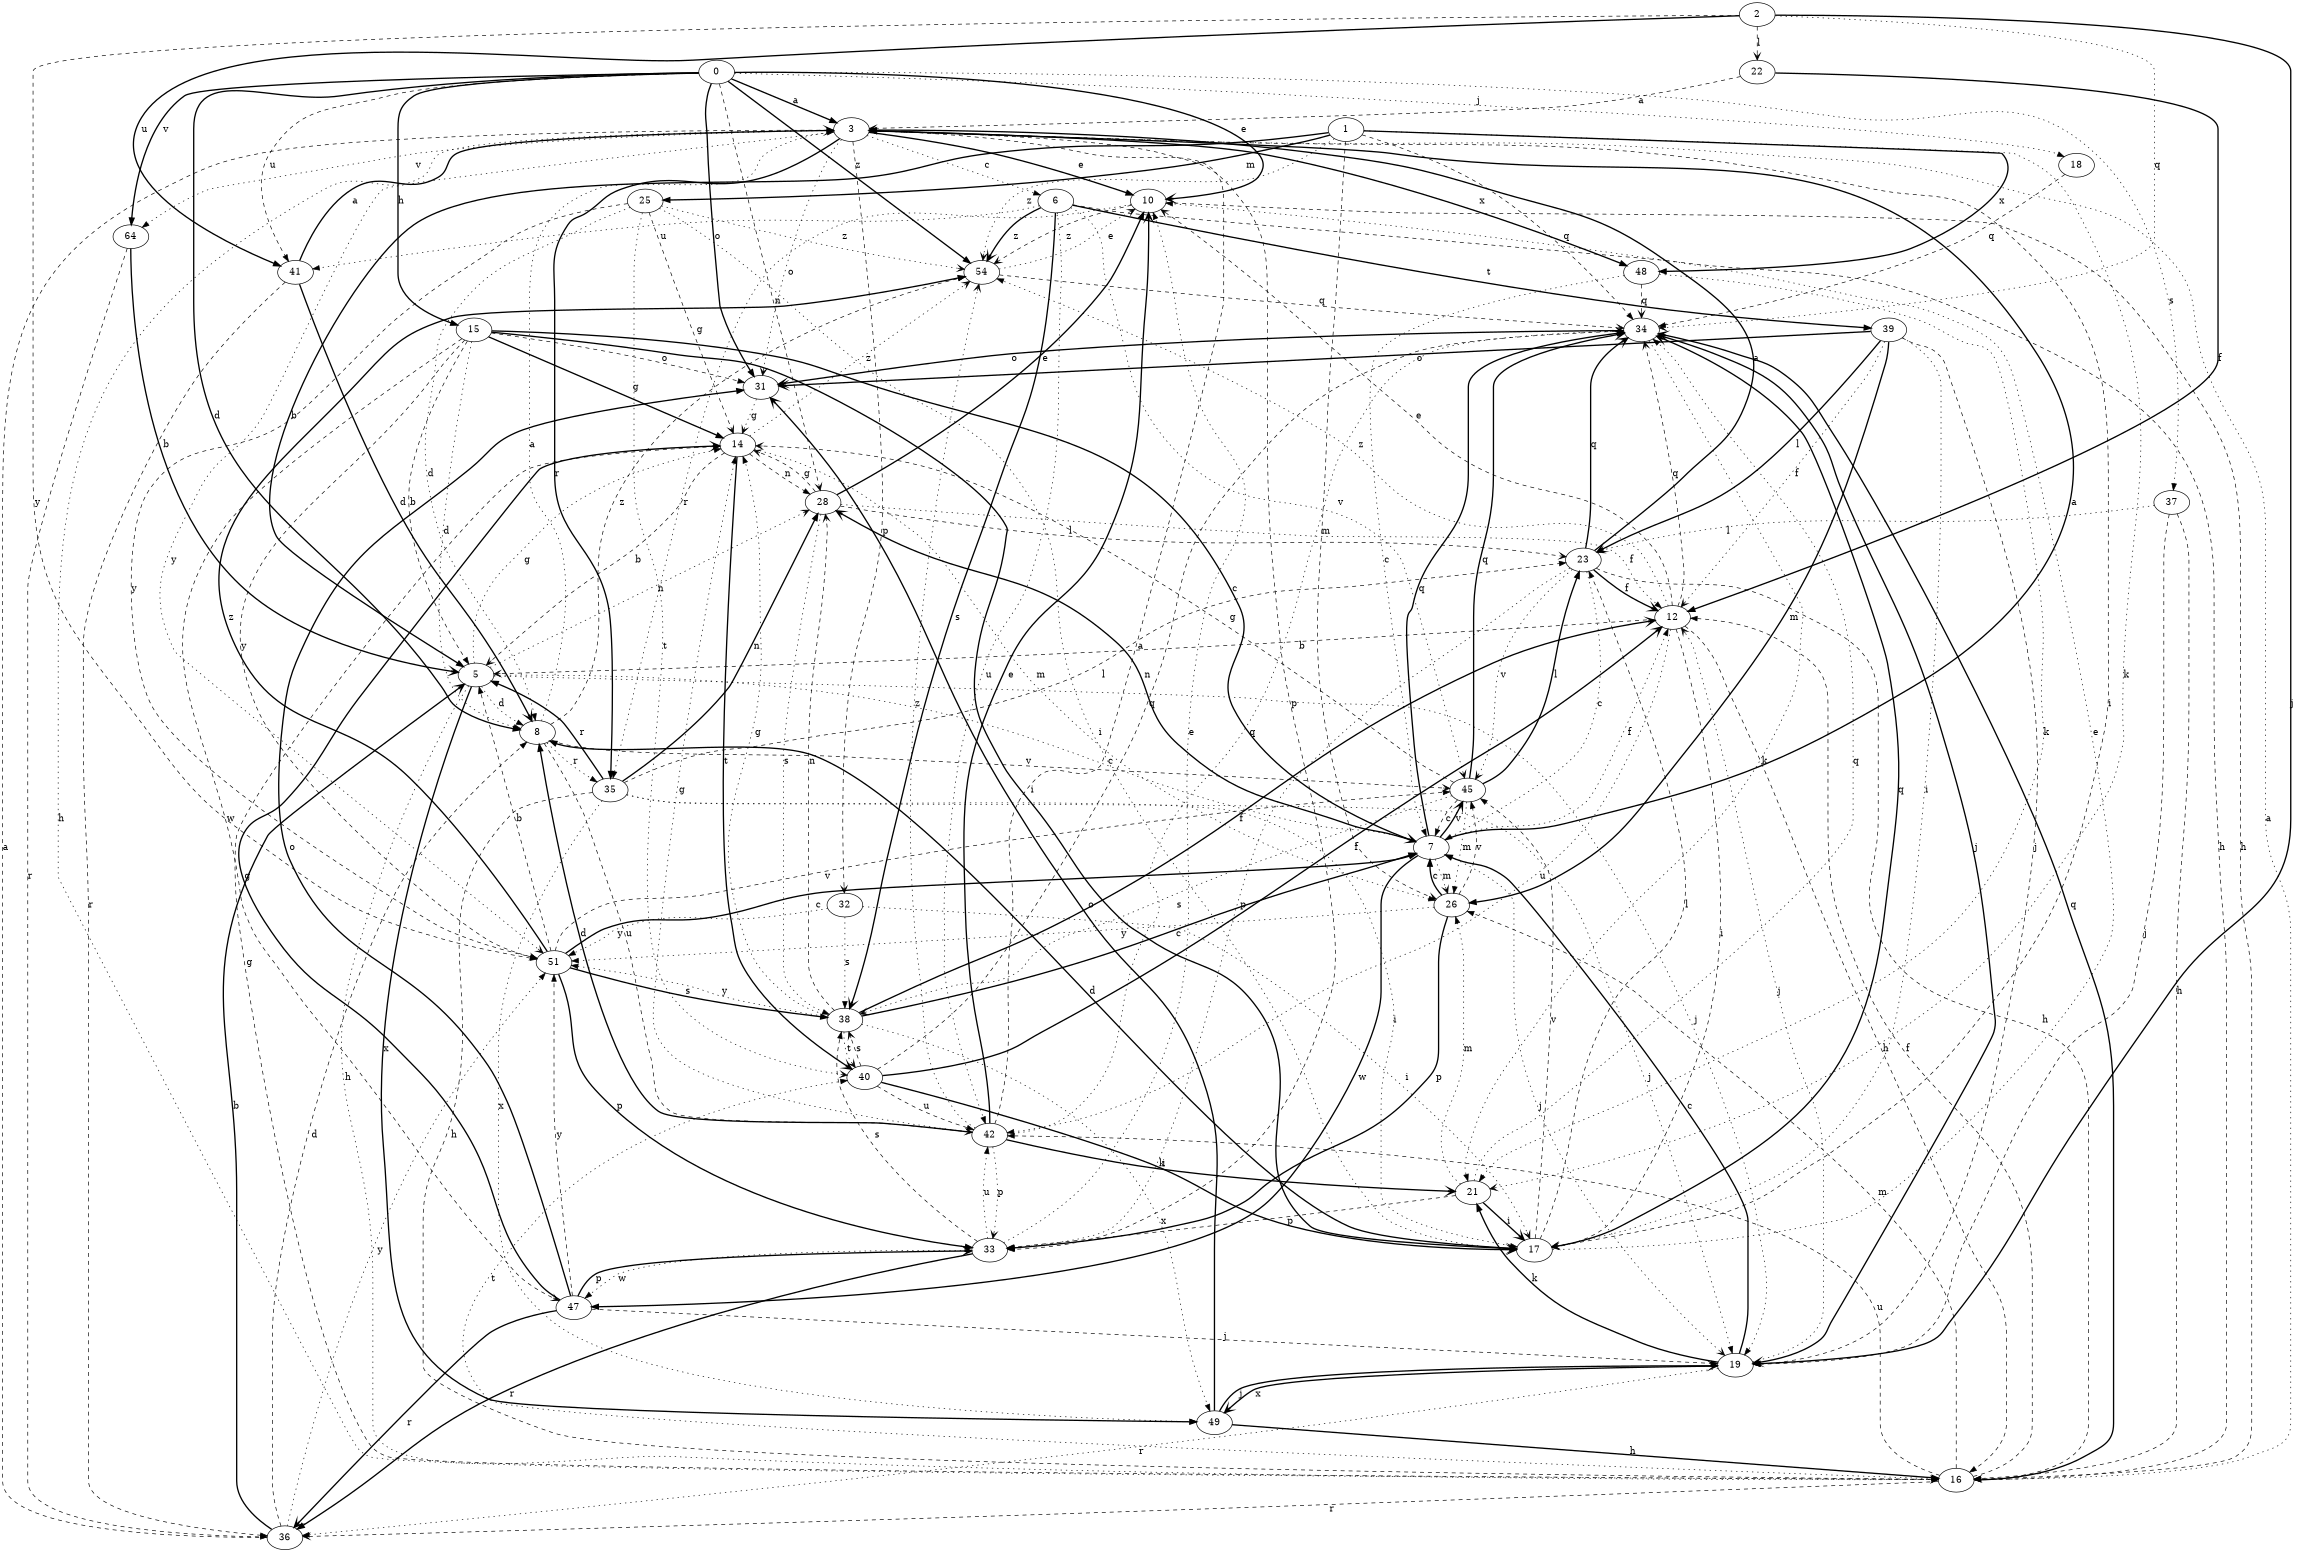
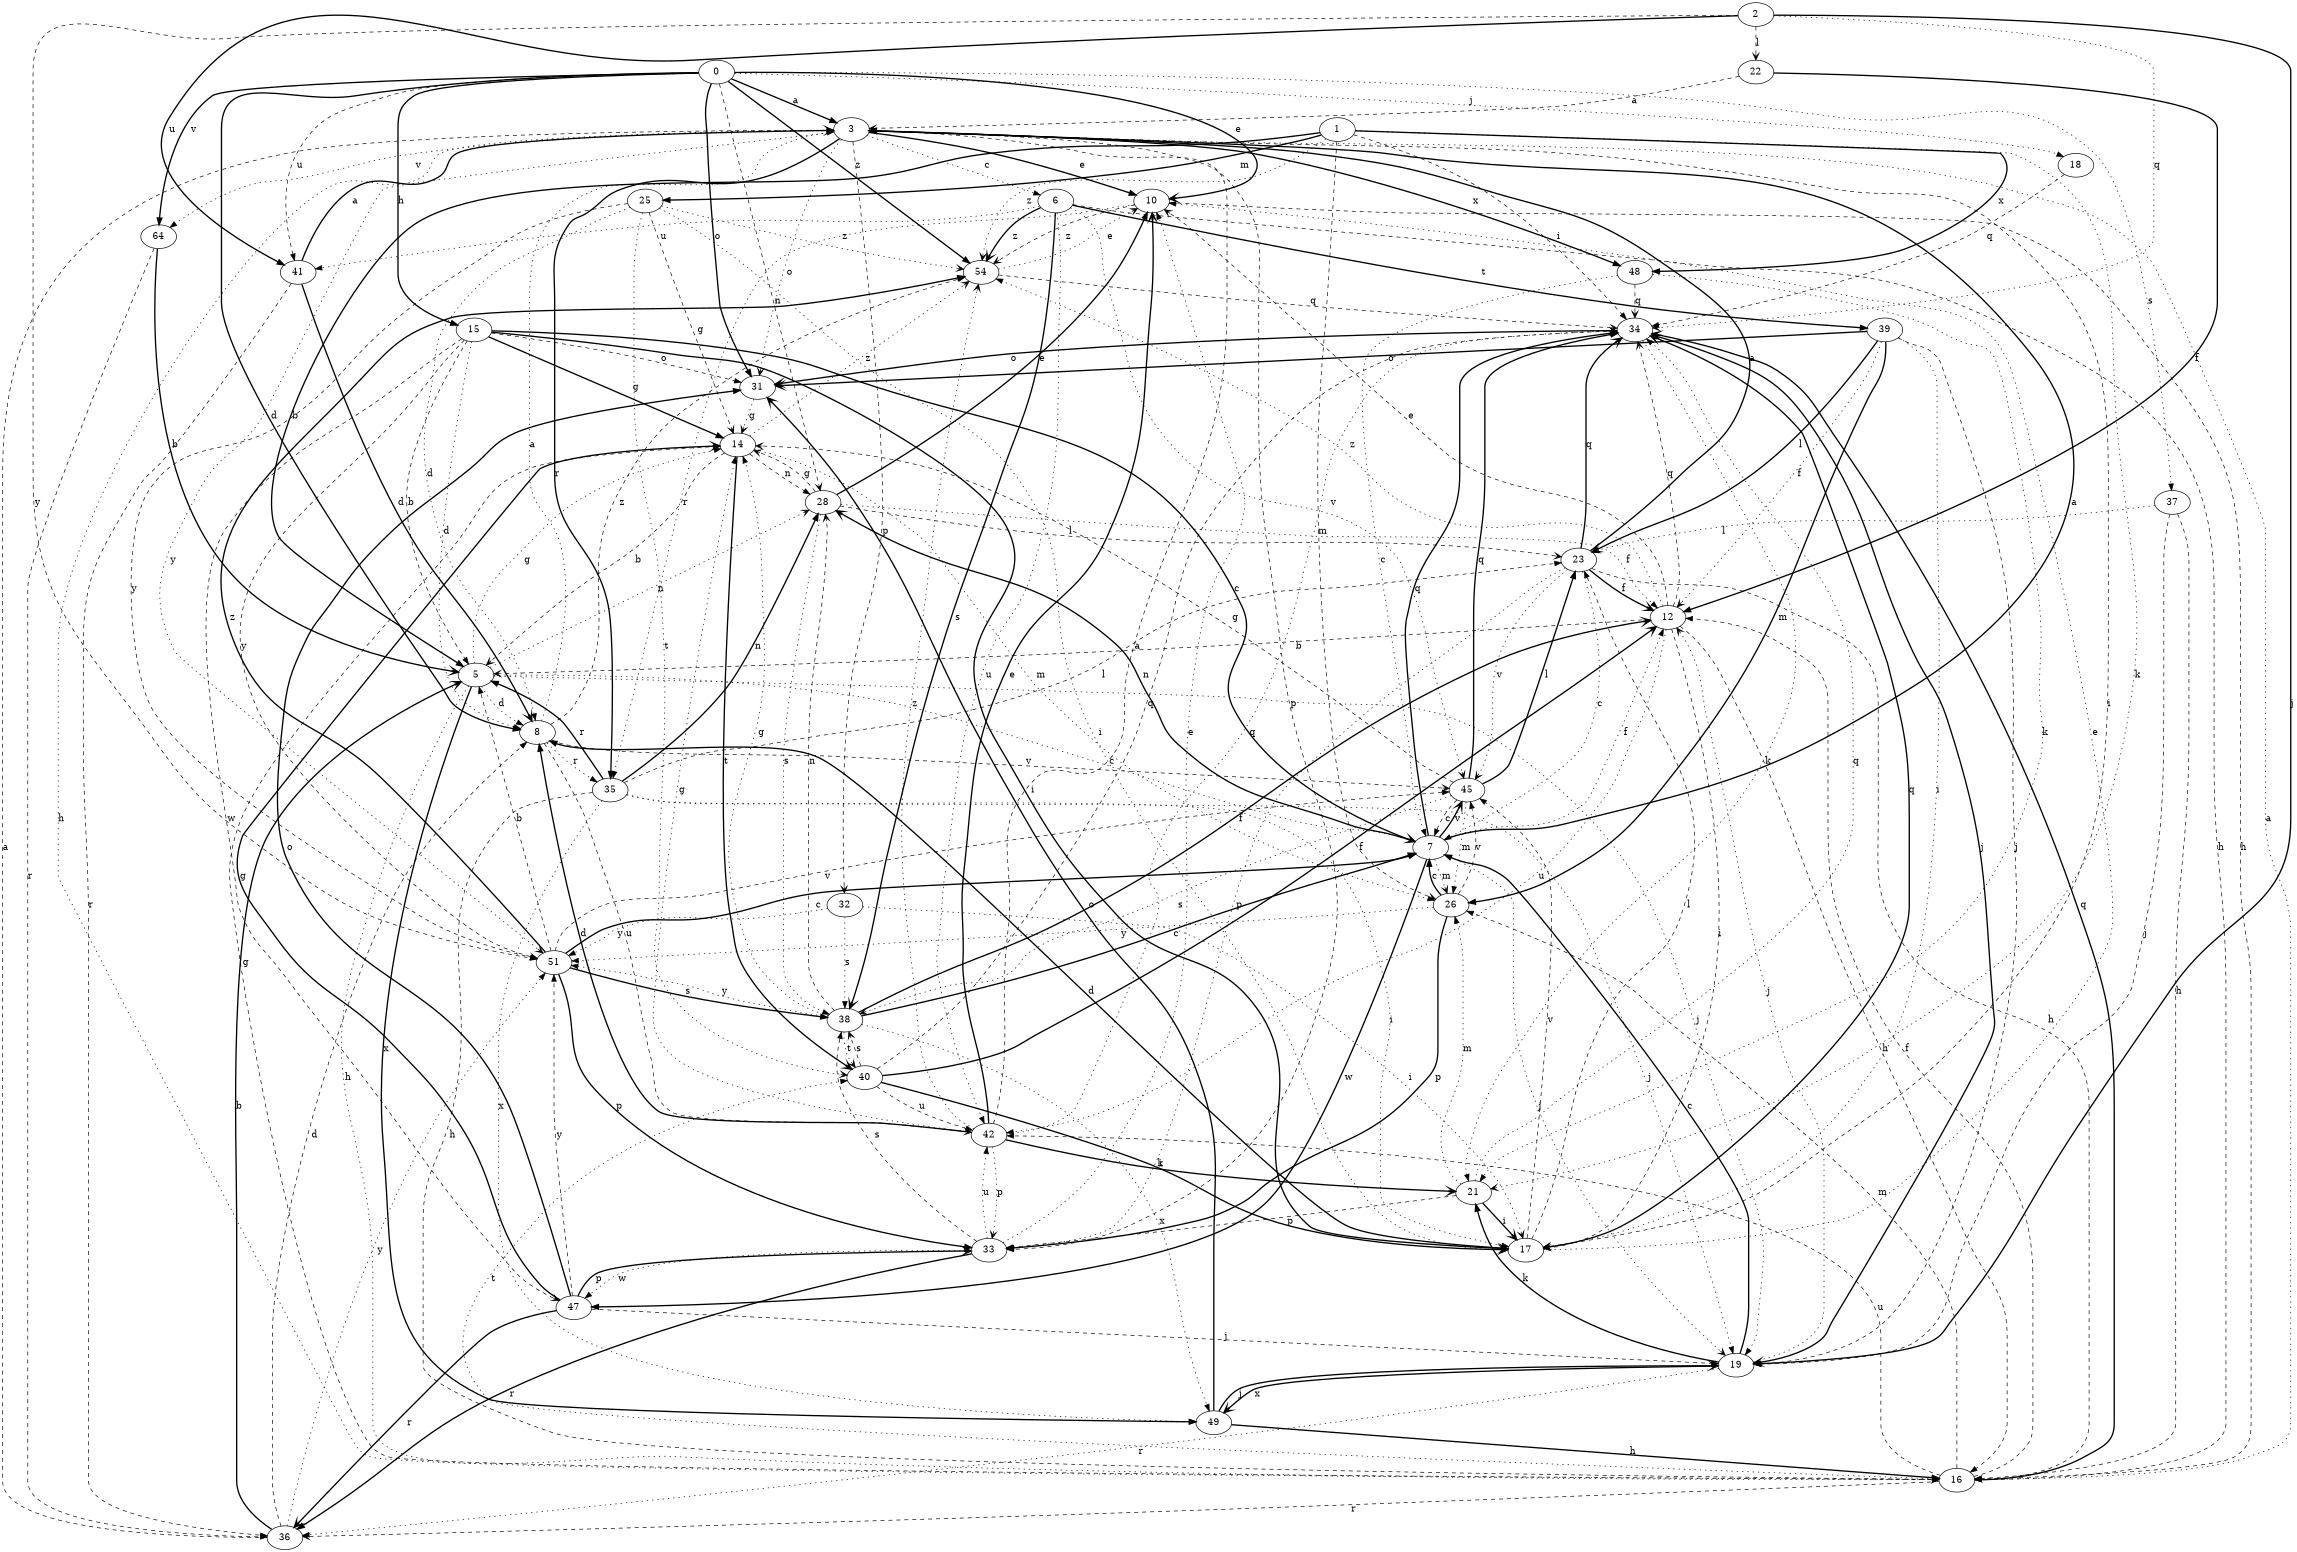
(1567, 237) -> (1559, 237)
(1490, 513) -> (1483, 512)
